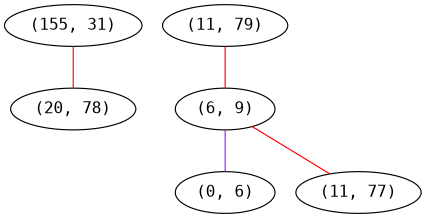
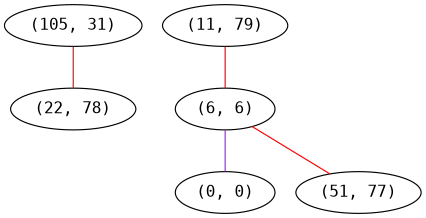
(73, 26) -> (73, 26)
(73, 109) -> (73, 109)
(225, 109) -> (225, 109)
(225, 193) -> (225, 193)
(359, 193) -> (359, 193)
